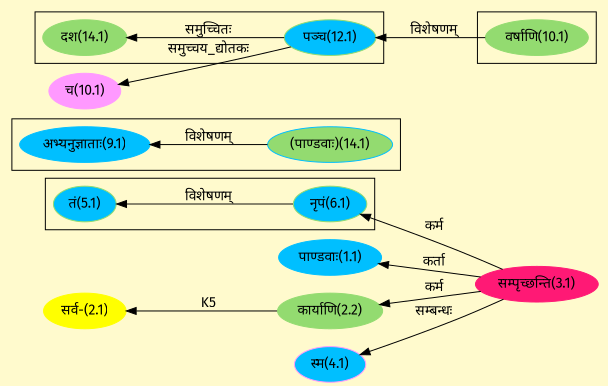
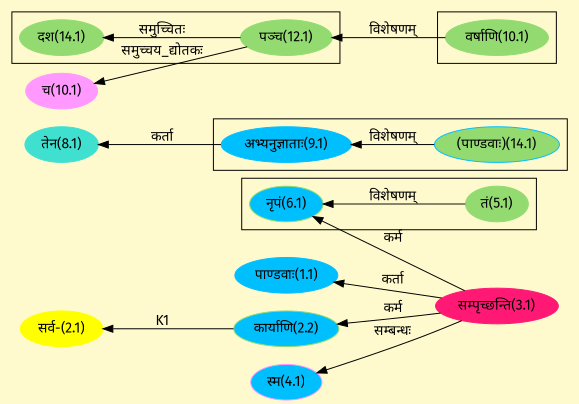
(330, 38) -> (286, 38)
none -> (62, 145)
(85, 204) -> (497, 204)
(210, 204) -> (399, 204)
(209, 304) -> (162, 321)
(330, 311) -> (286, 329)
